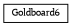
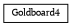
(36, 13) -> (36, 13)
